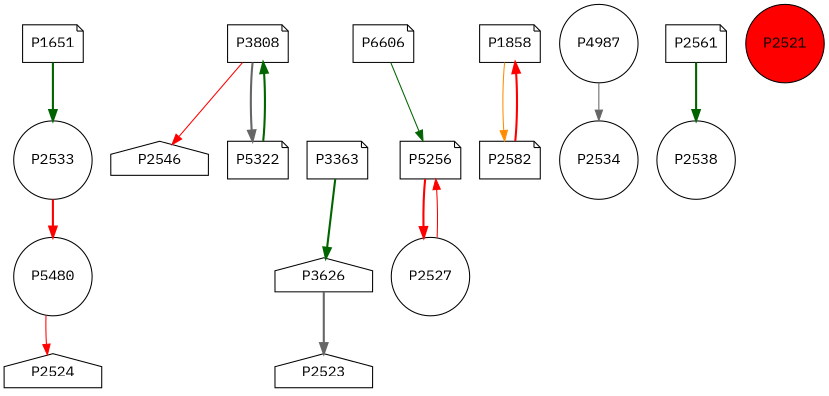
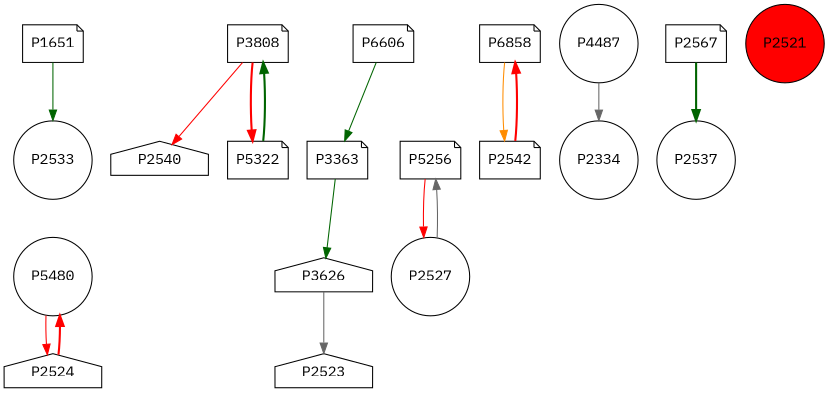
(510, 44) -> (510, 44)
(599, 44) -> (599, 44)
(696, 44) -> (696, 44)
(53, 86) -> (53, 86)
(251, 96) -> (251, 96)
(405, 97) -> (362, 97)
(160, 160) -> (160, 160)
(510, 160) -> (510, 160)
(599, 160) -> (599, 160)
(696, 160) -> (696, 160)
(424, 203) -> (424, 203)
(53, 213) -> (60, 340)
(331, 213) -> (331, 213)
(437, 214) -> (437, 214)
(324, 317) -> (324, 317)
